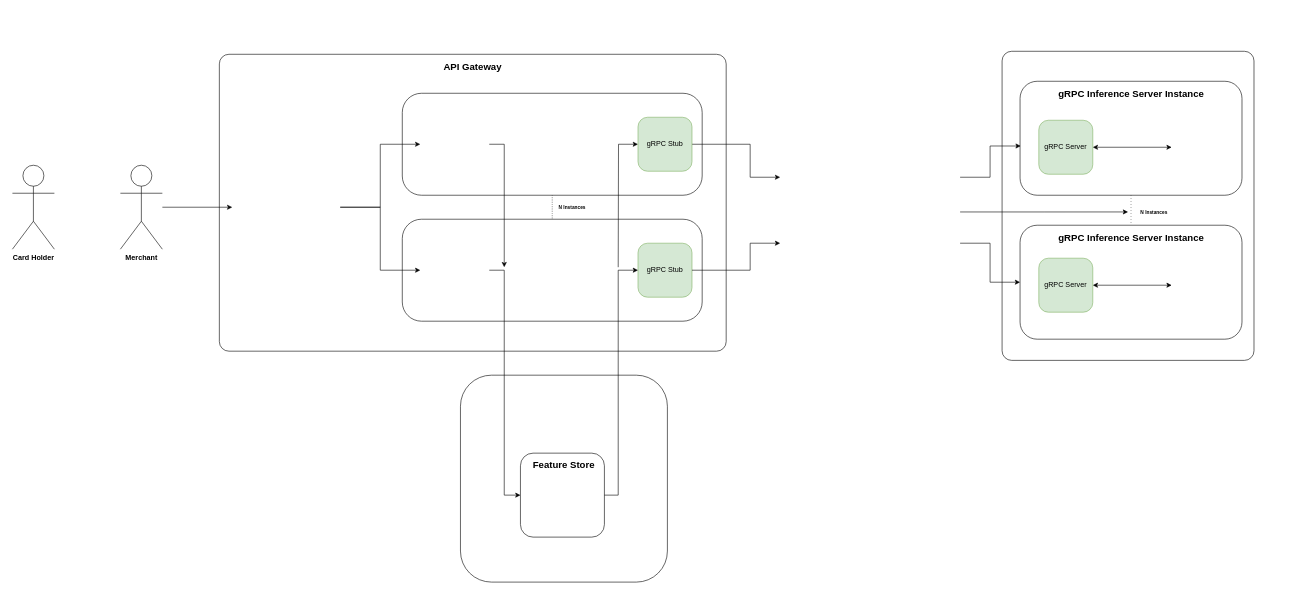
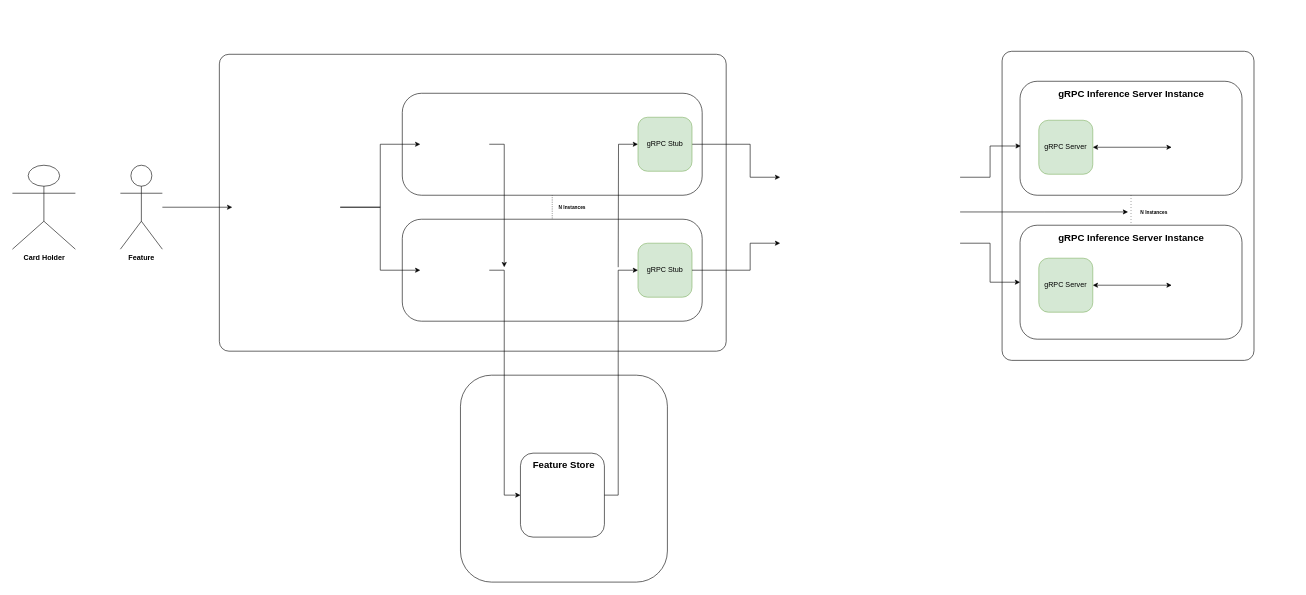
(473, 66) -> none
(33, 207) -> (44, 207)
(142, 258) -> (142, 258)
